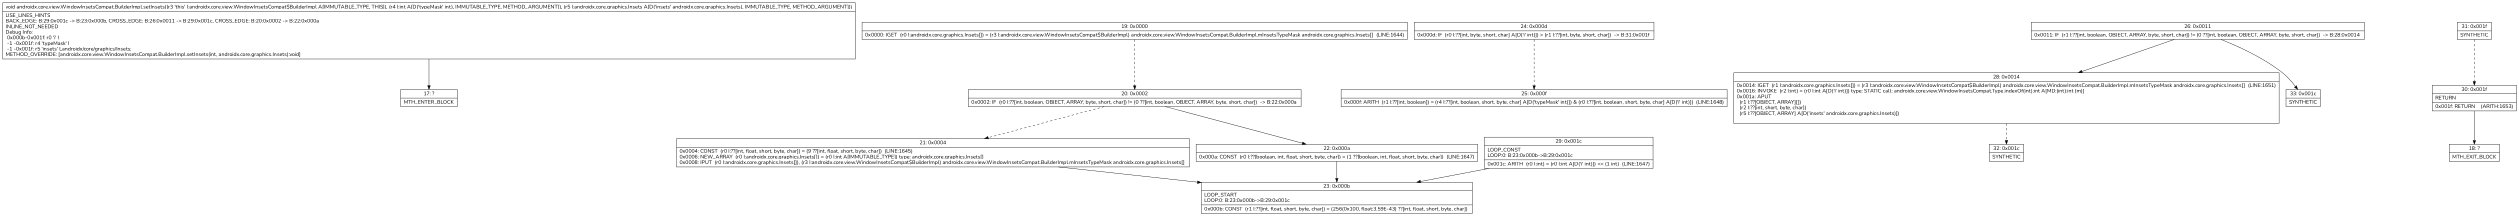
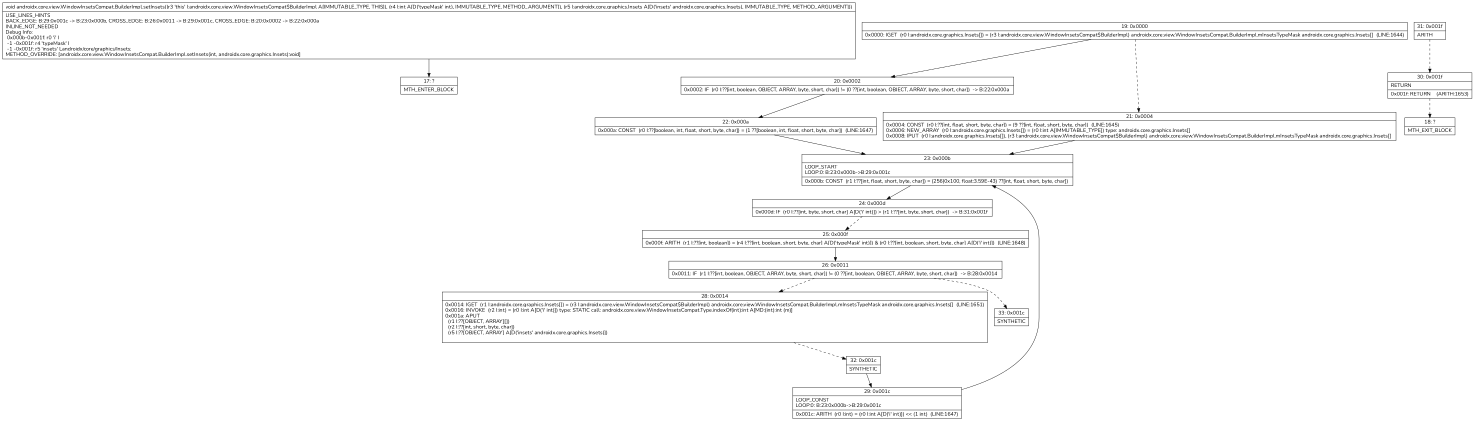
(2474, 35) -> (1425, 35)
(2128, 55) -> (798, 284)
(2261, 59) -> (972, 285)
(1135, 63) -> (993, 58)
(1046, 122) -> (1137, 74)
(2474, 126) -> (1430, 106)
none -> (900, 192)
none -> (835, 252)
none -> (868, 379)
